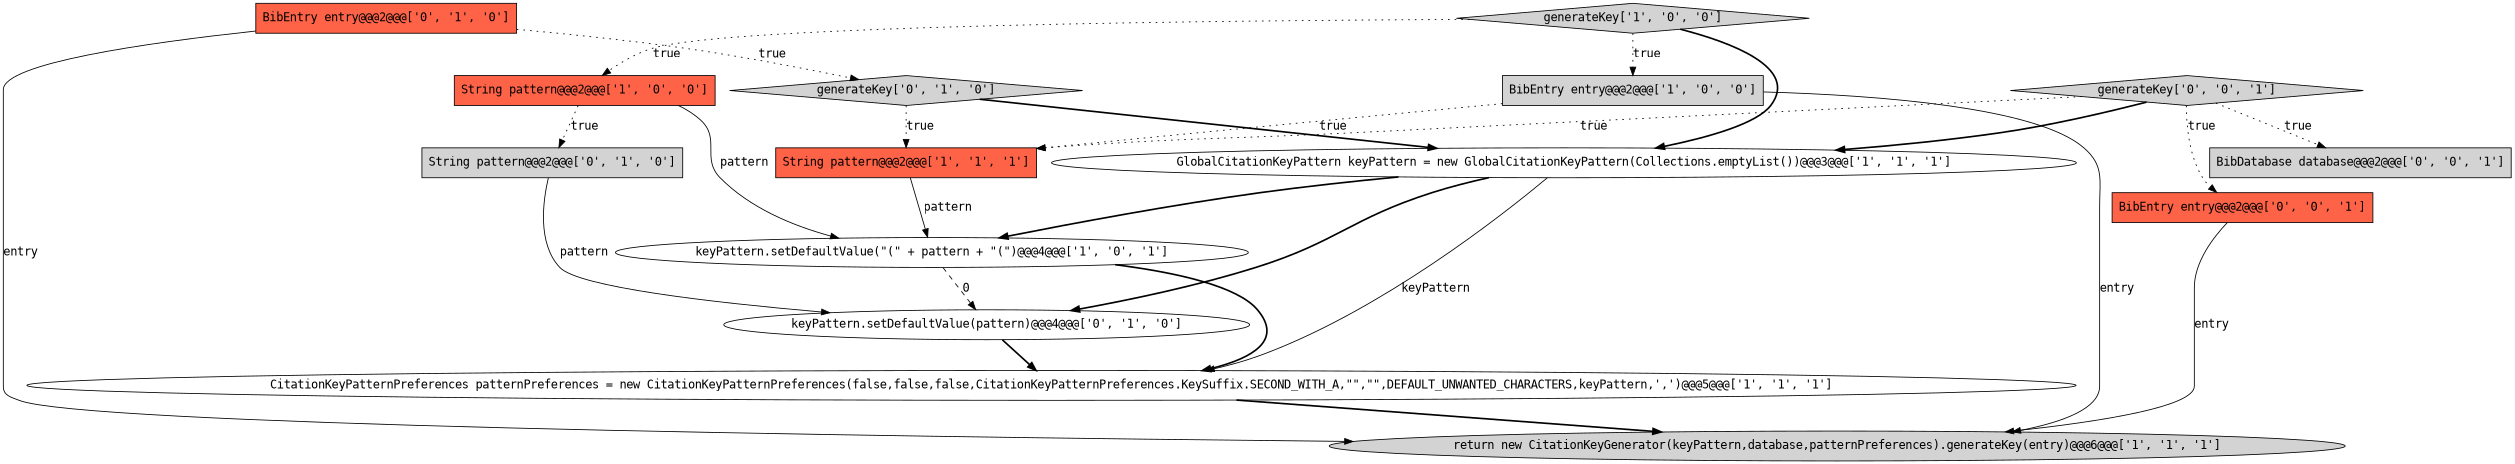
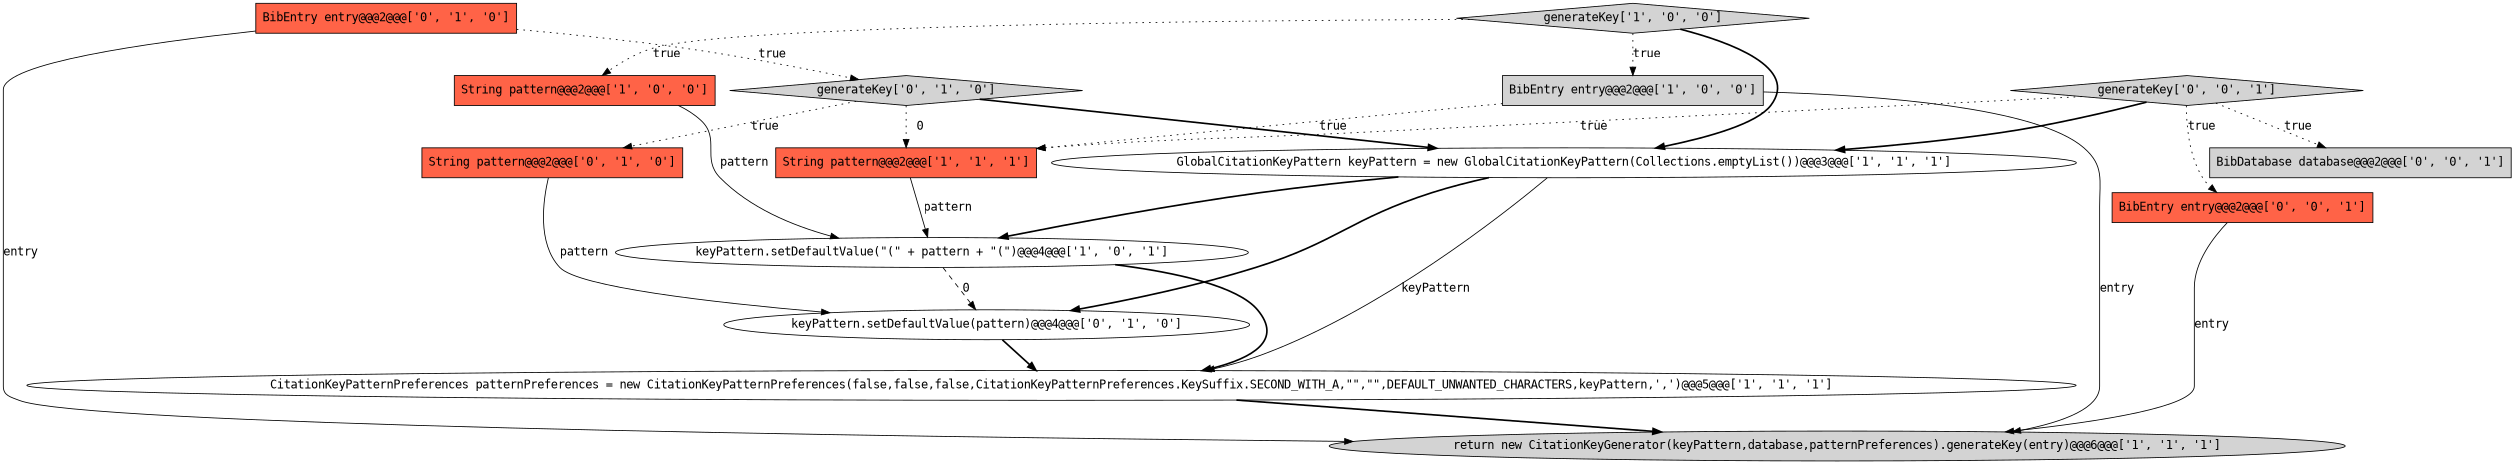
(570, 123) -> (744, 124)
(920, 127) -> (920, 127)
(552, 163) -> (552, 163)
